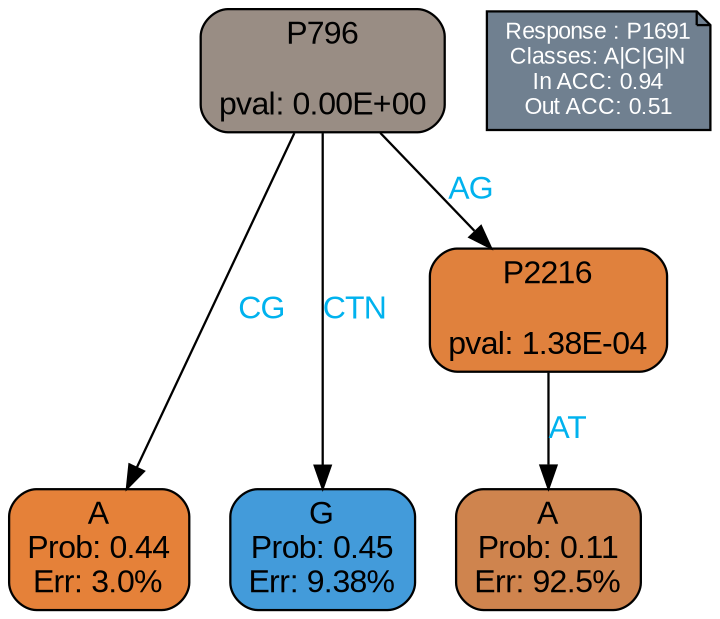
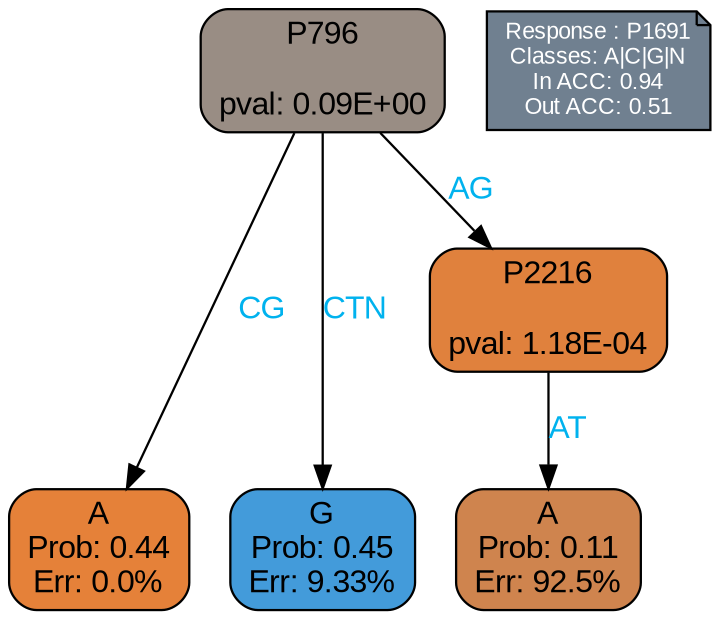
(323, 71) -> (323, 71)
(548, 310) -> (548, 310)
(99, 550) -> (99, 550)
(323, 550) -> (323, 550)
